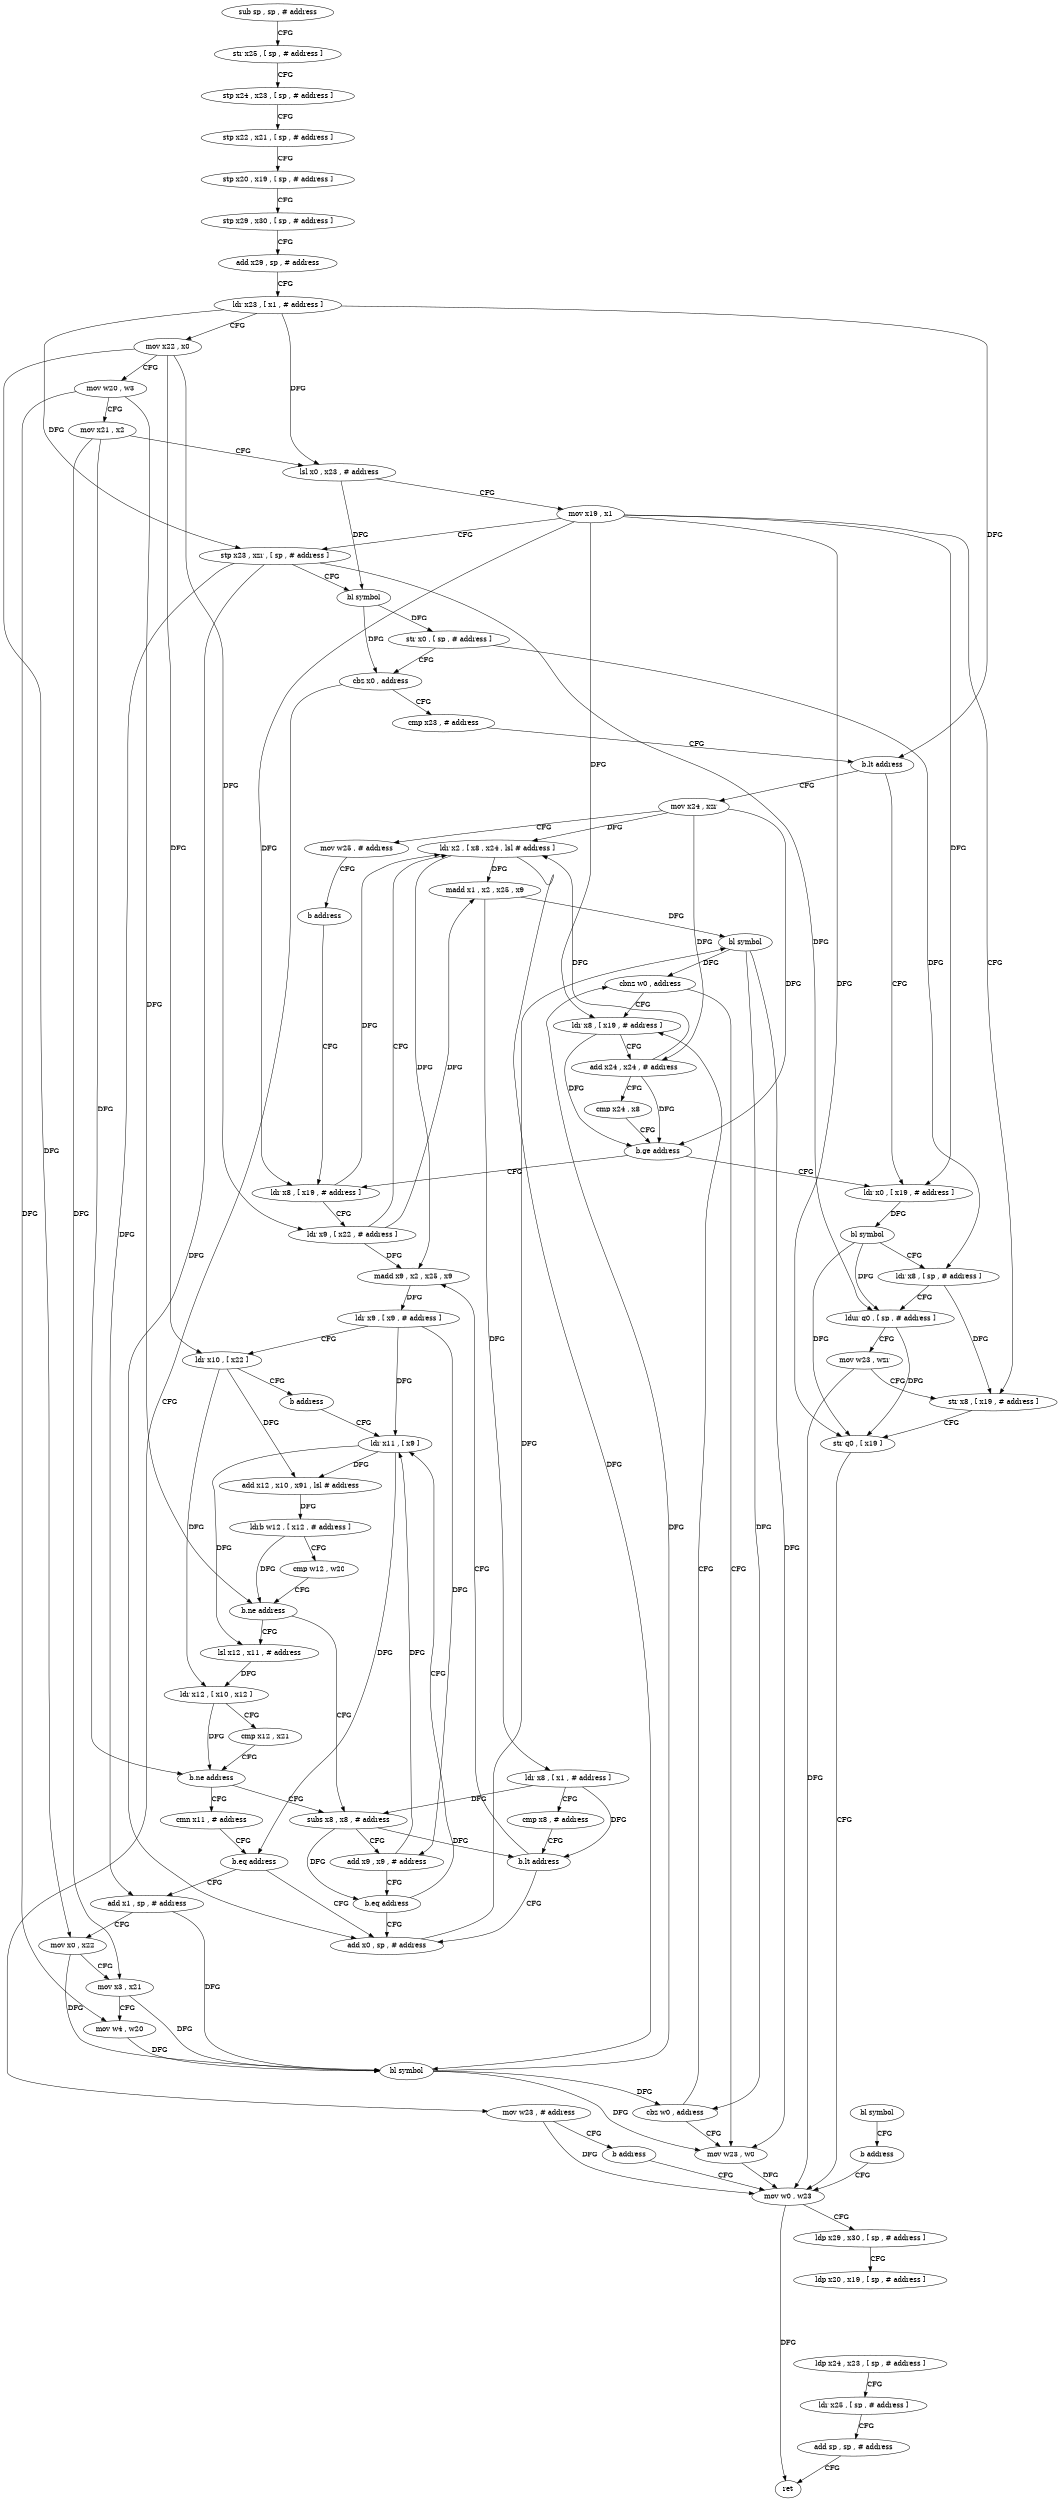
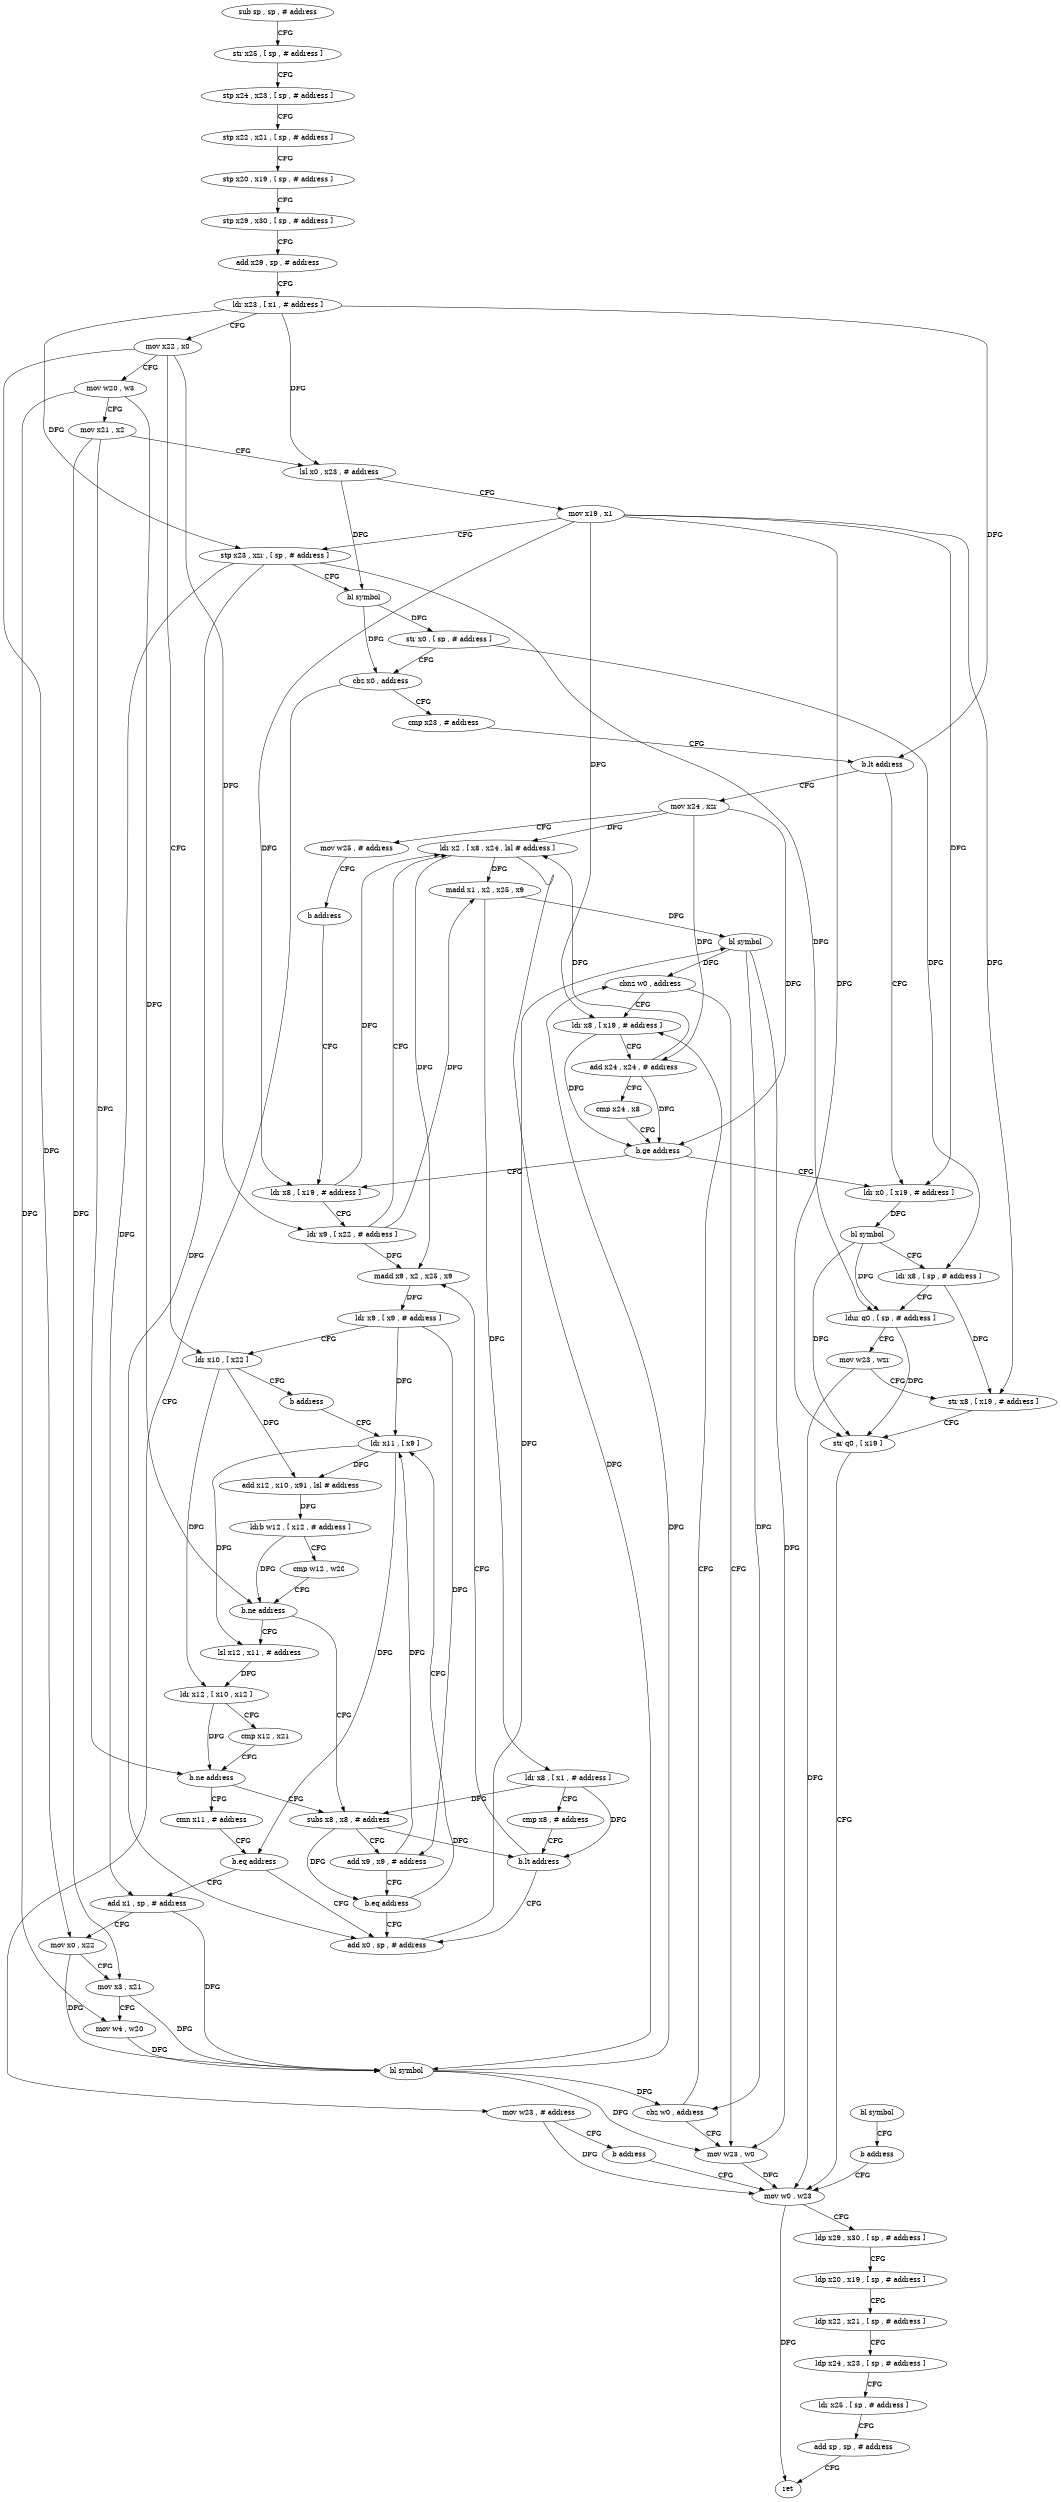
(179, 849) -> (179, 849)
(995, 963) -> (995, 963)
none -> (870, 2322)
